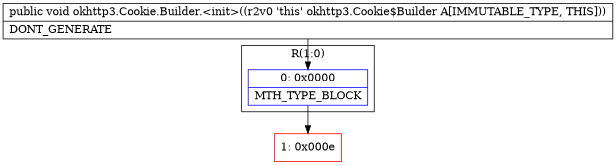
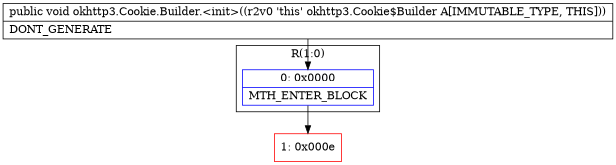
(308, 96) -> (308, 96)
